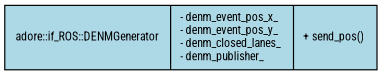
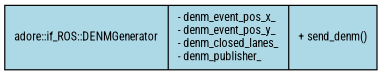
(334, 37) -> (333, 37)
